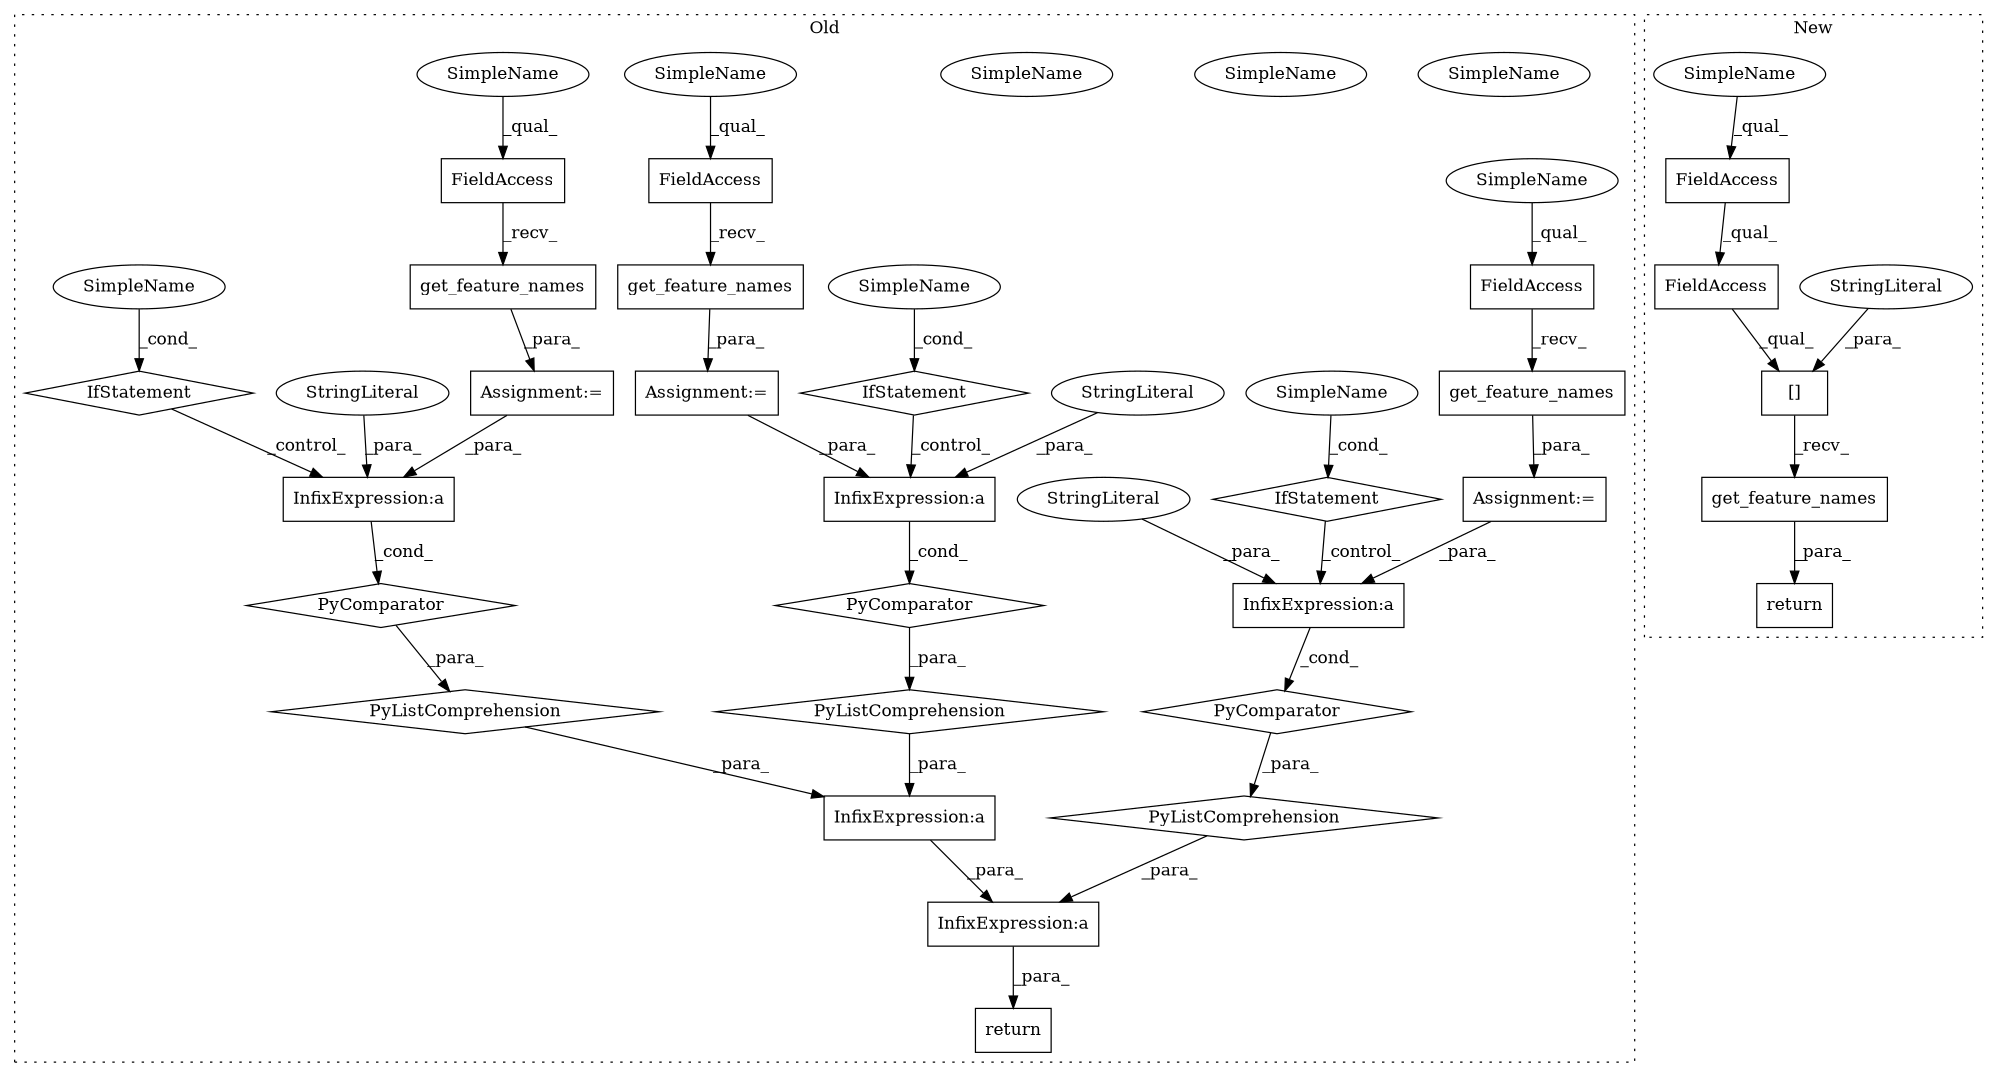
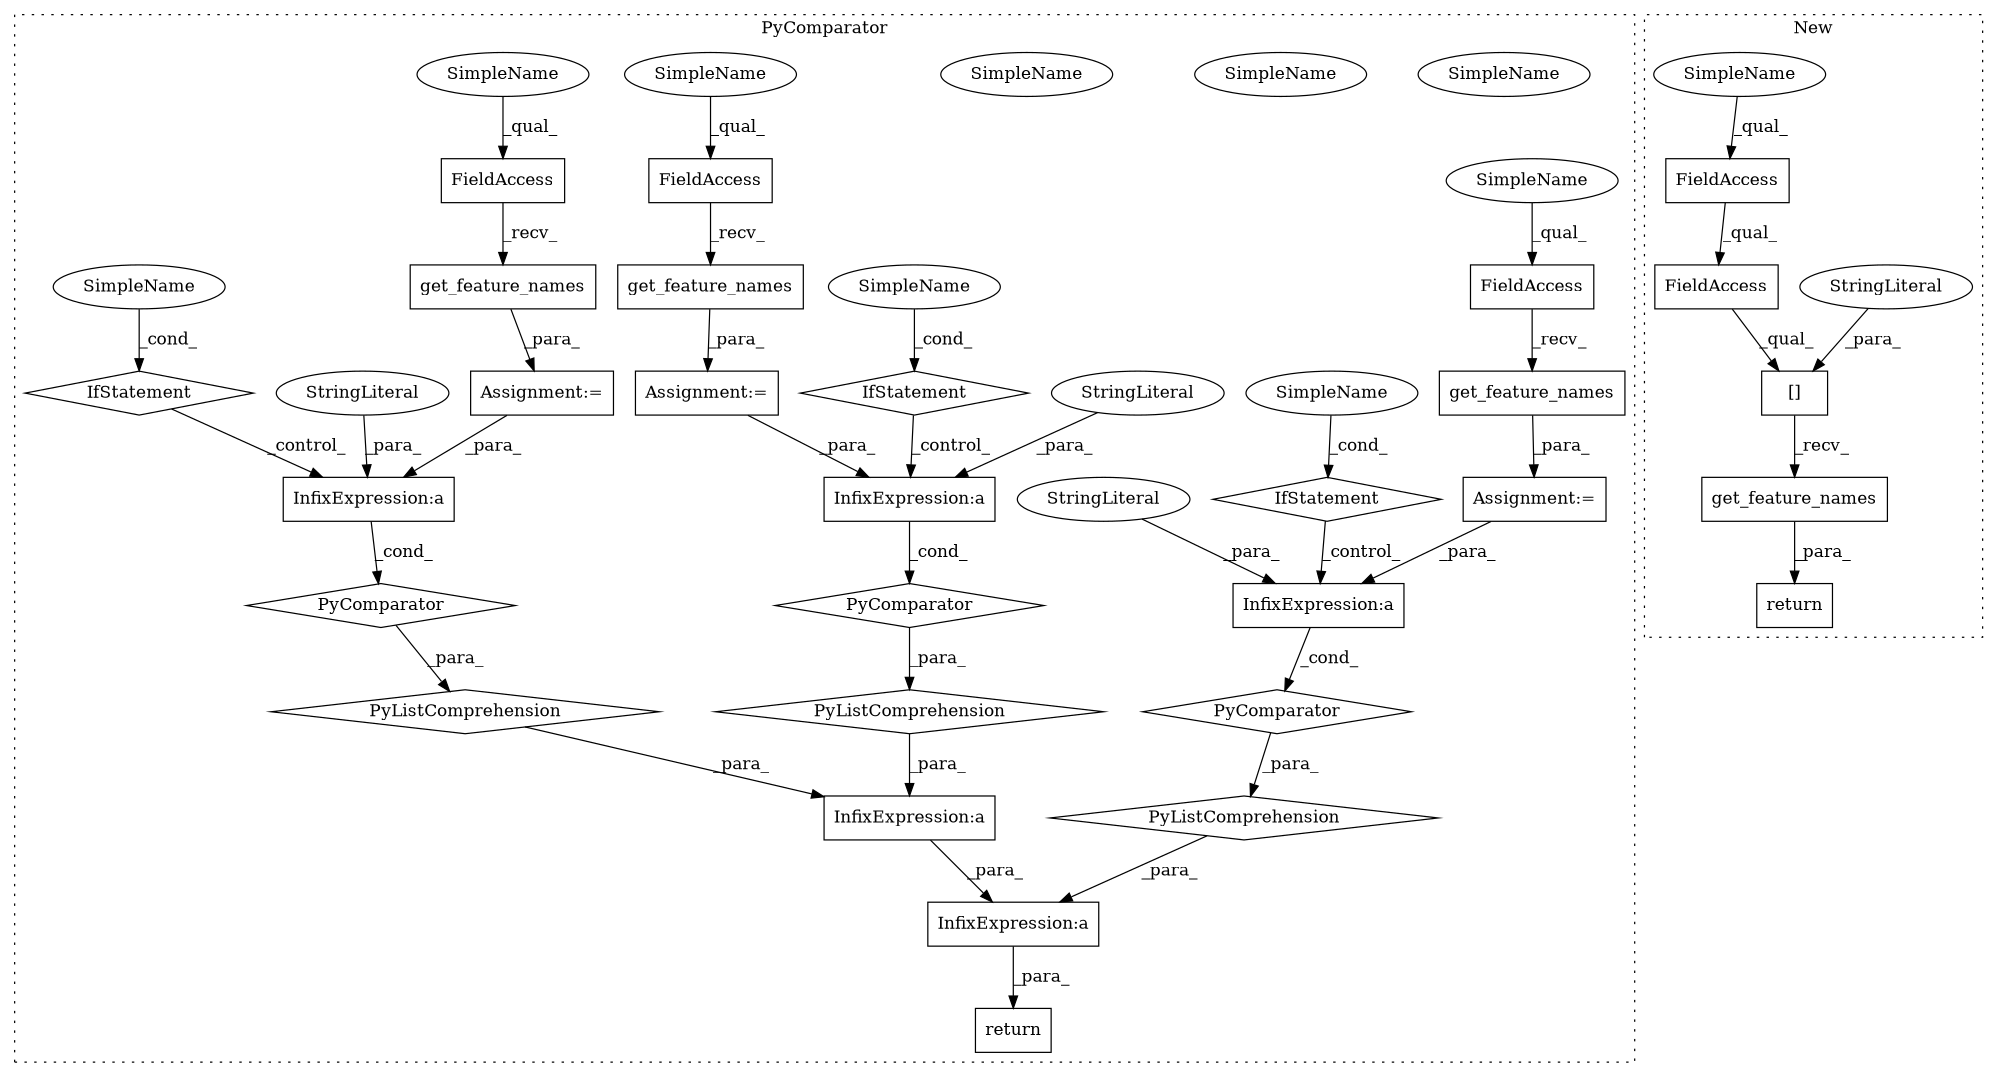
(825, 29) -> (825, 29)
